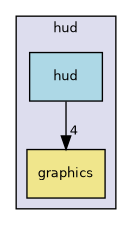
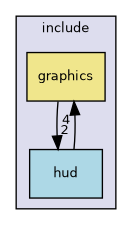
(66, 29) -> (66, 29)
none -> (57, 119)
